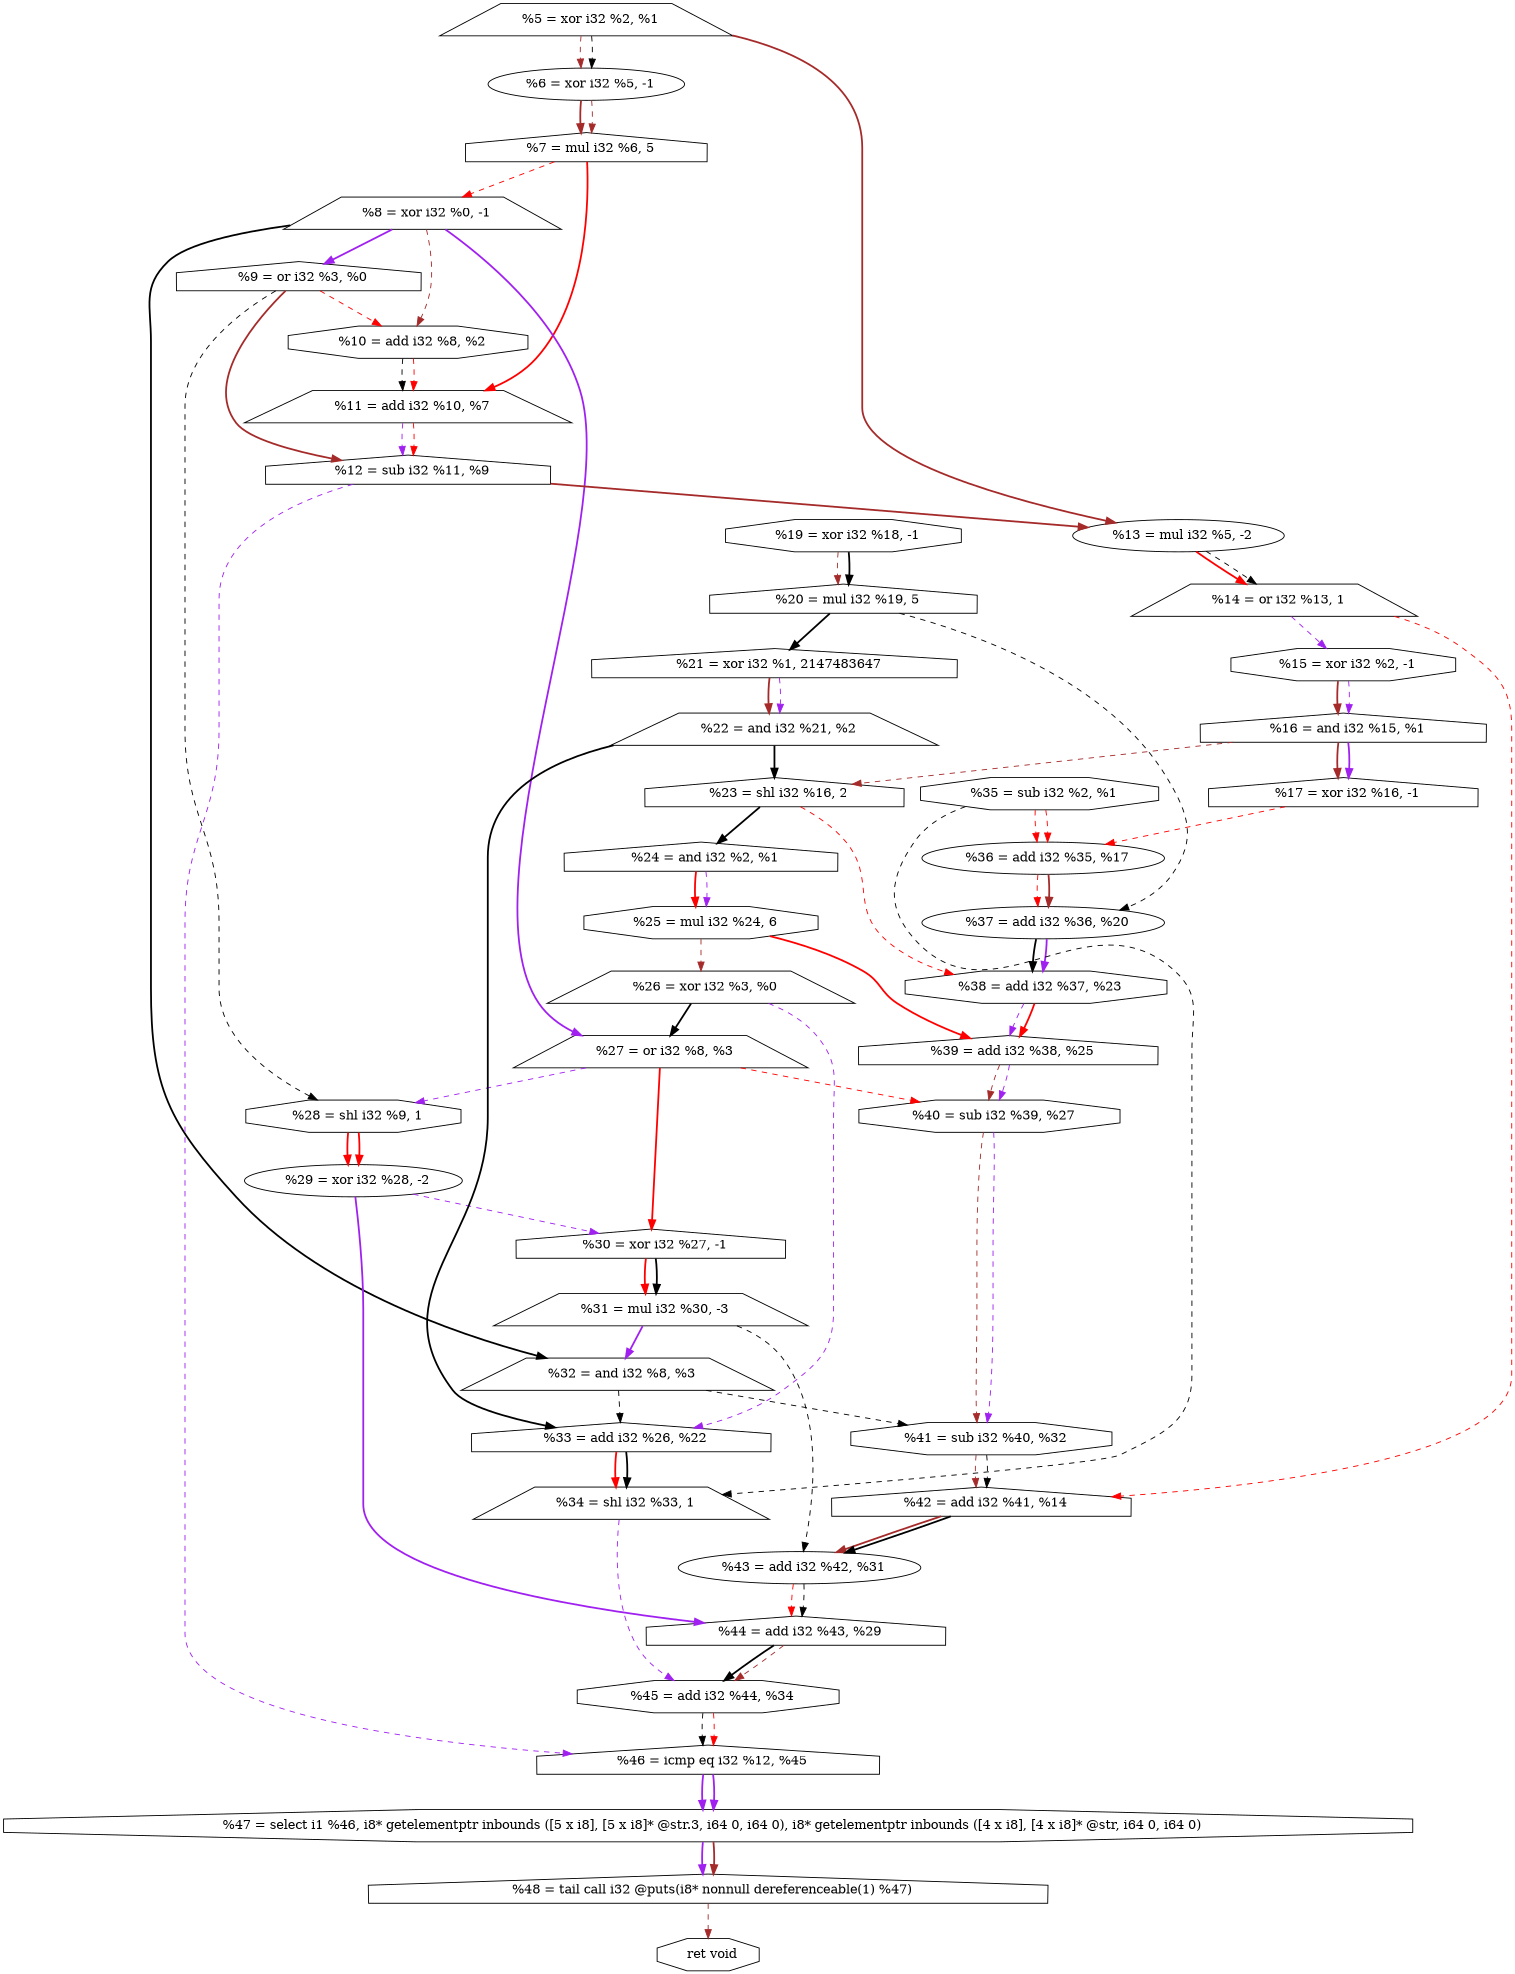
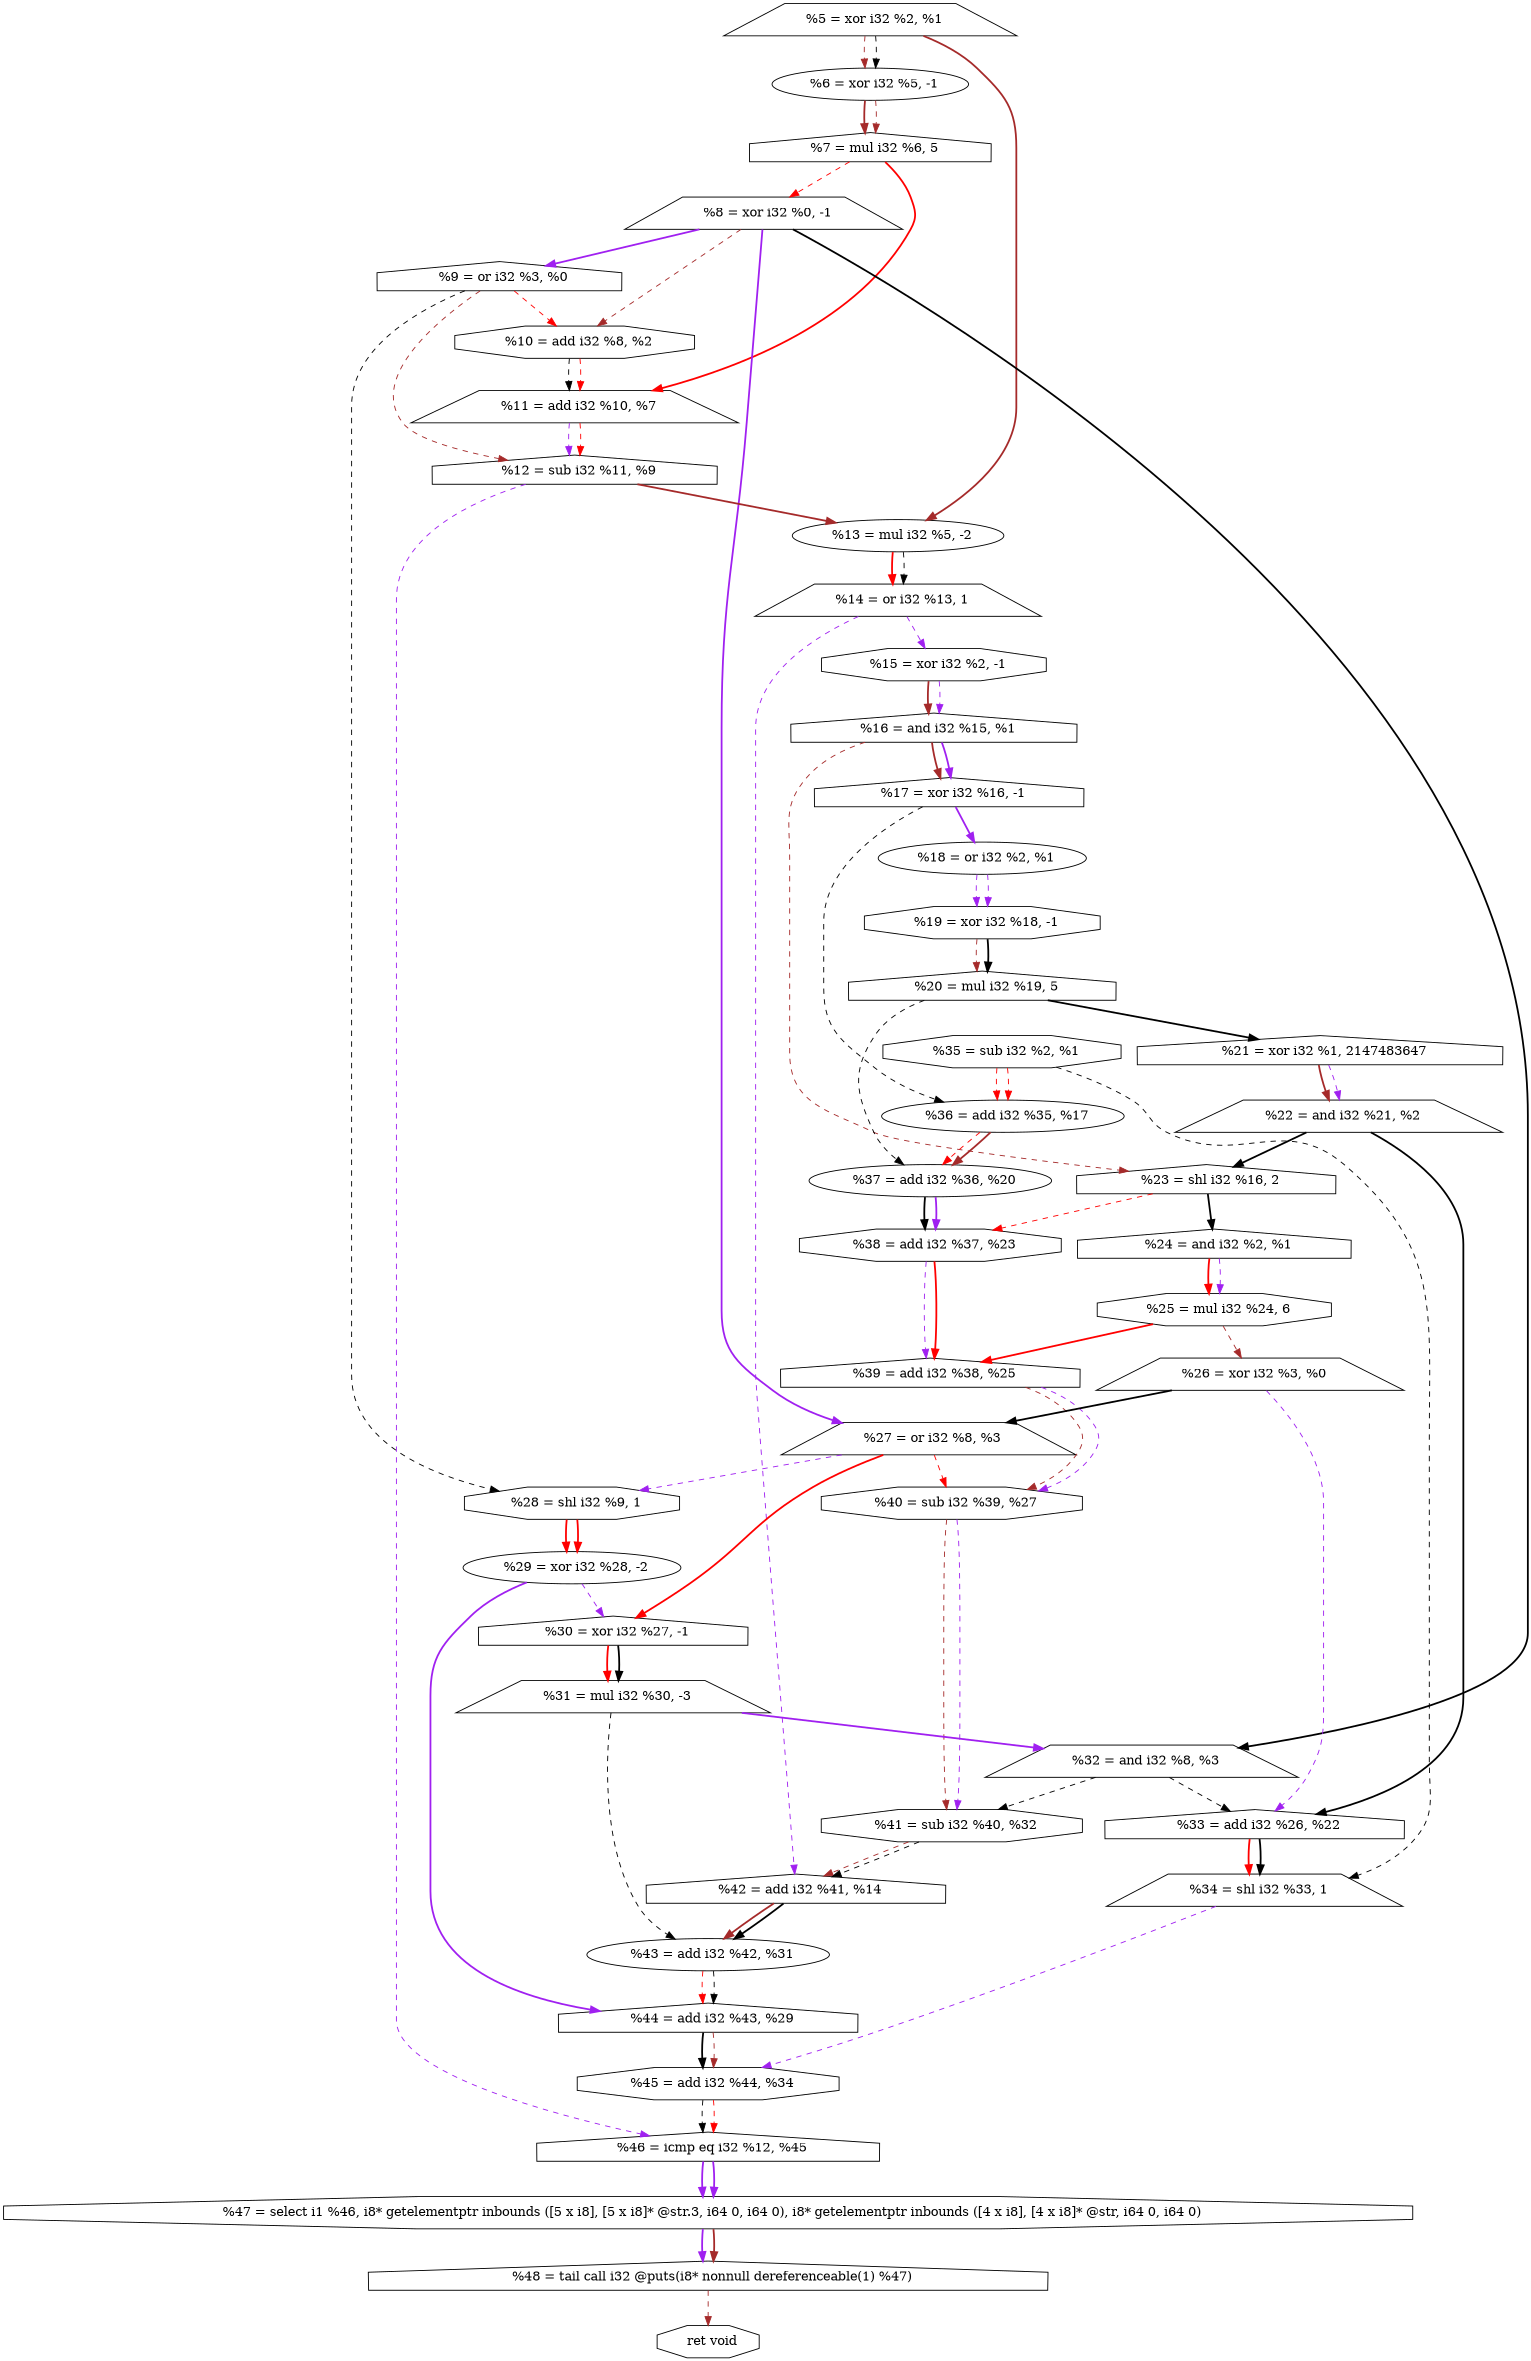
(227, 400) -> (394, 392)
(1200, 825) -> (824, 959)
none -> (982, 858)
(1512, 1178) -> (756, 1217)
